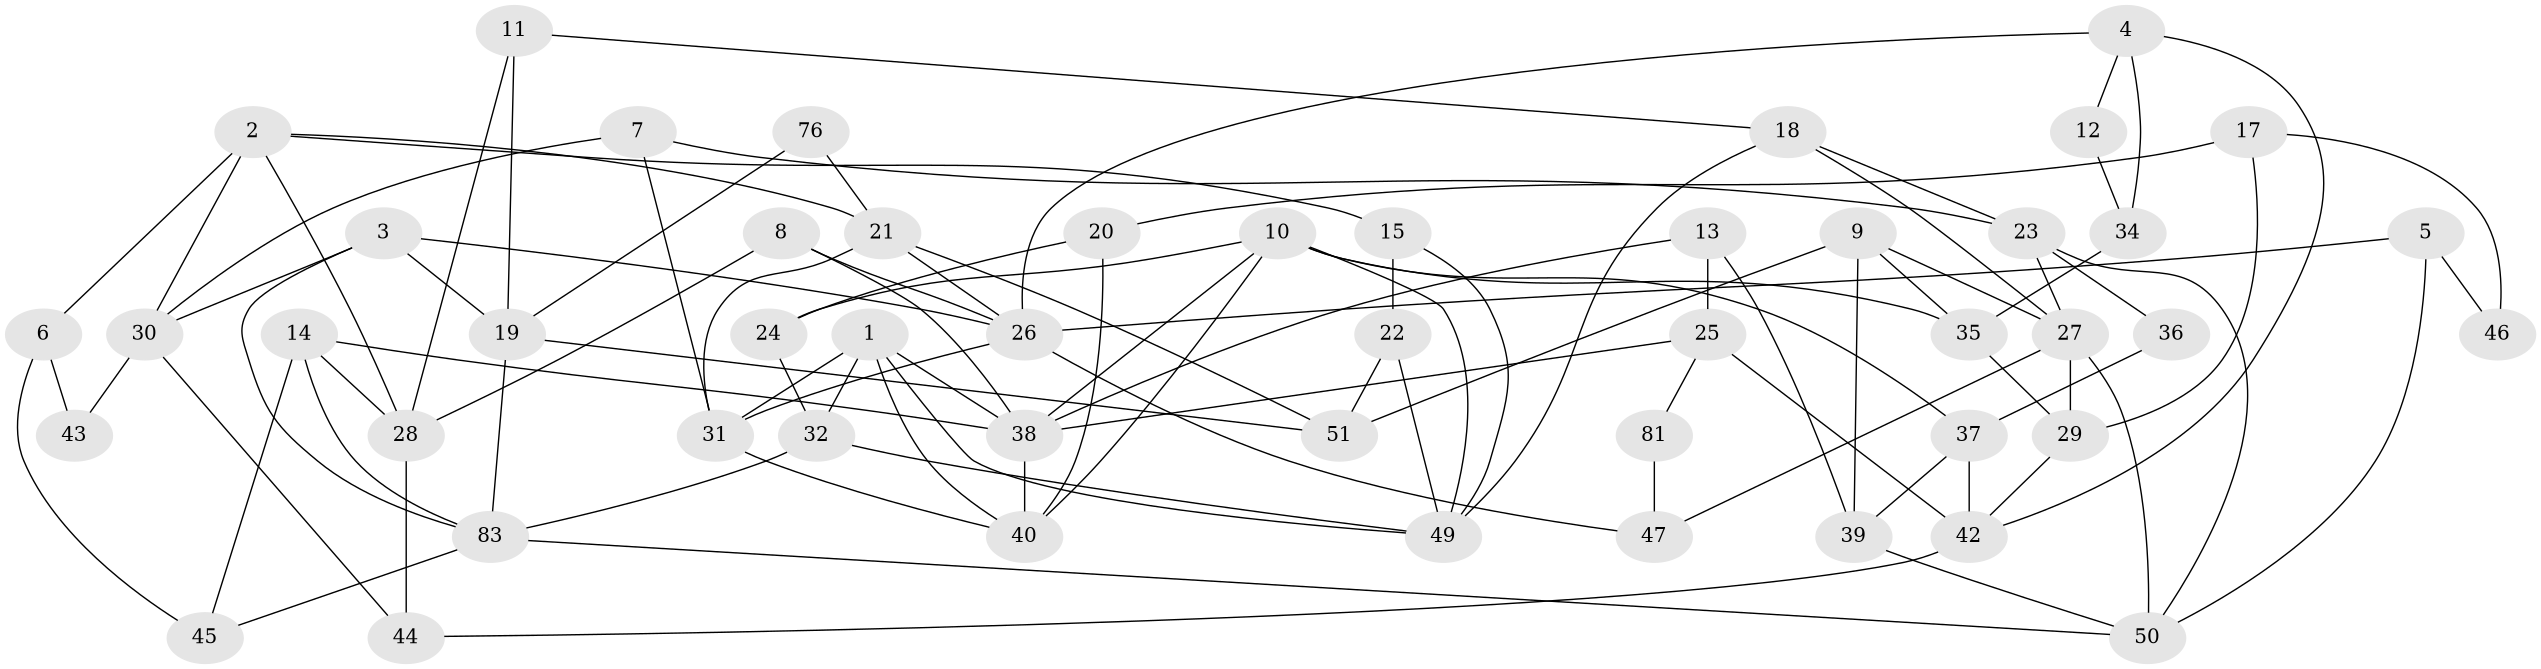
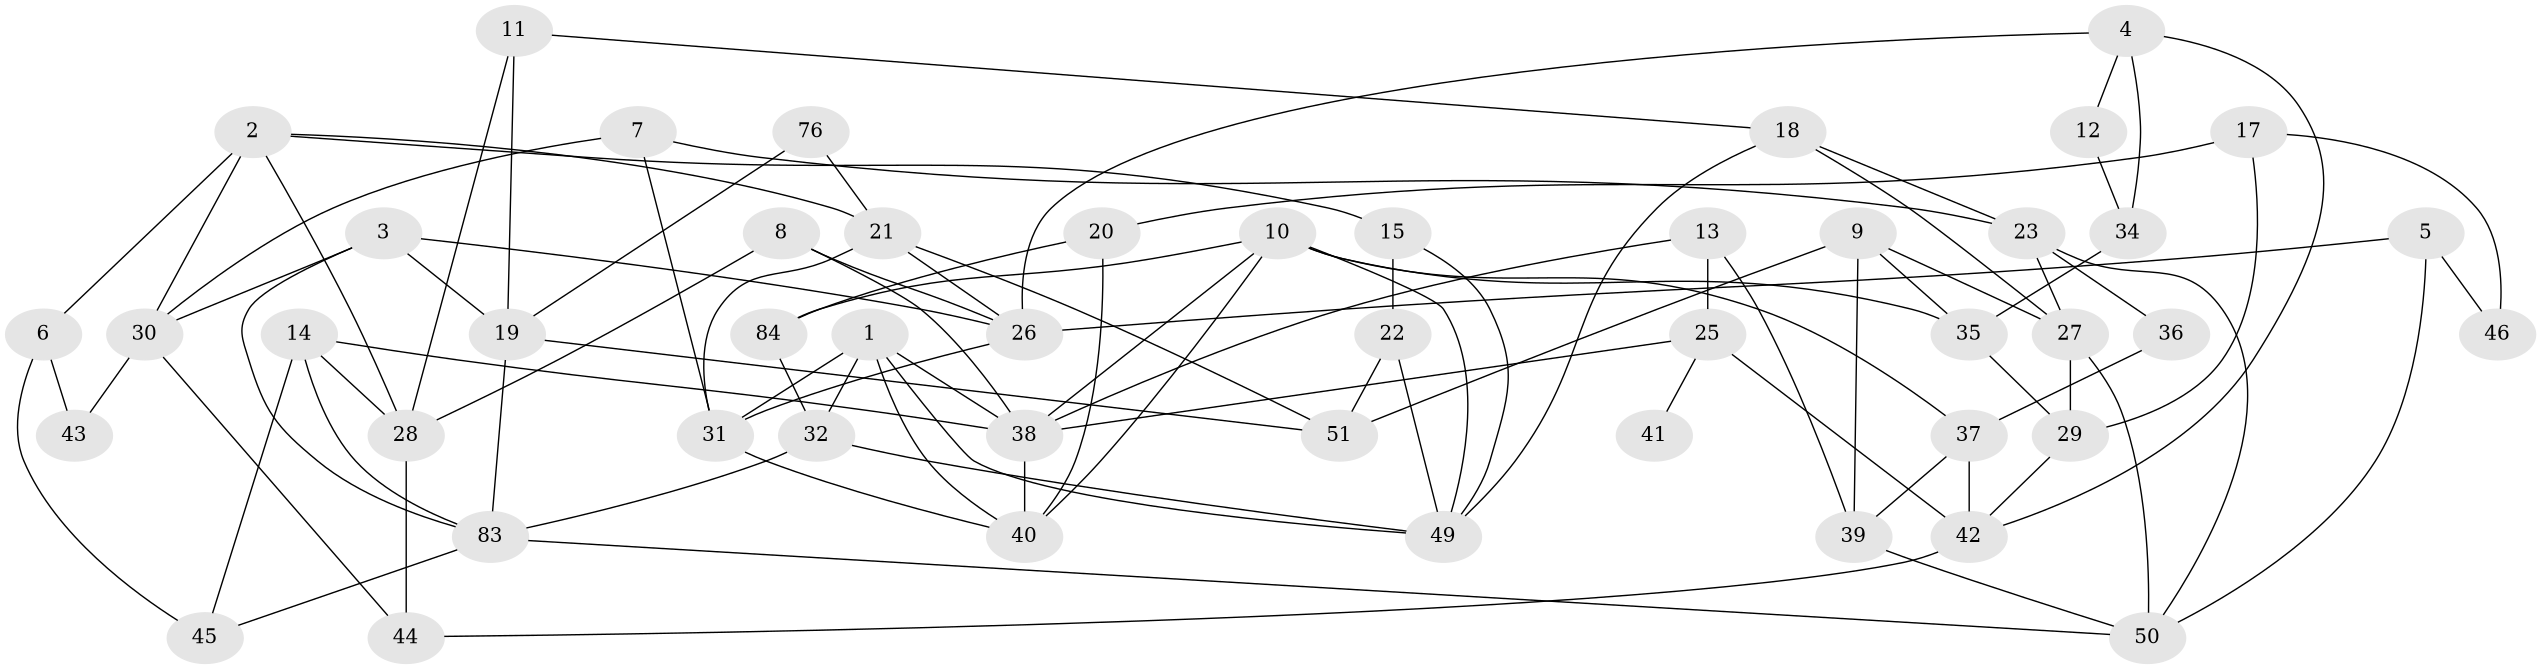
(769, 335) -> (769, 335)
(1654, 436) -> (1654, 436)
(1654, 537) -> none
